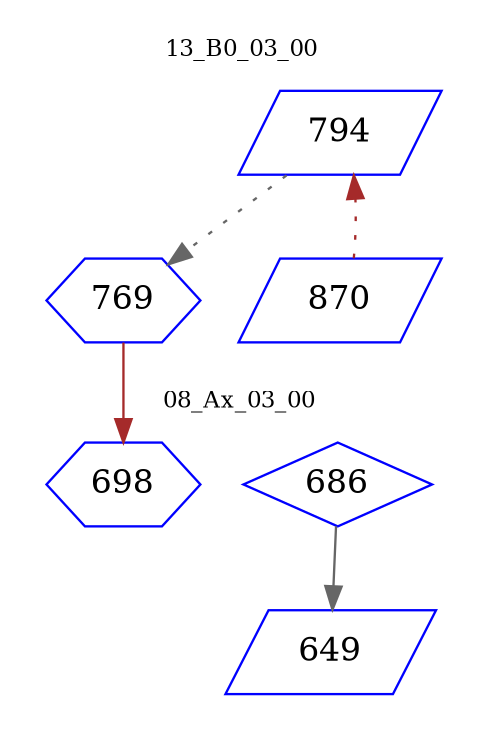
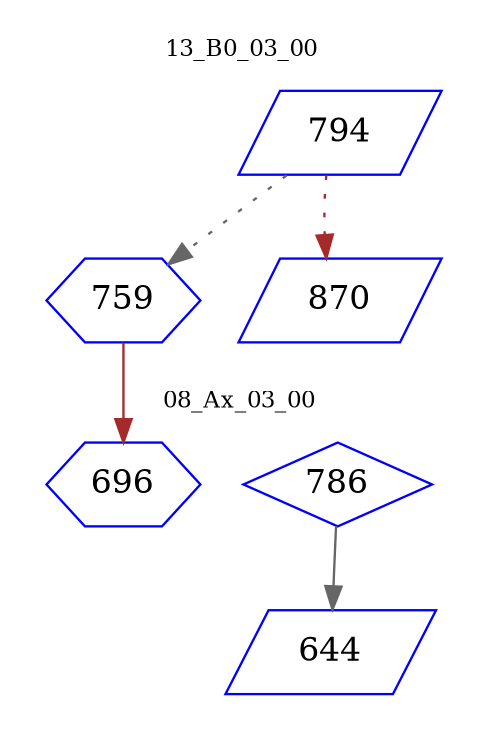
(356, 229) -> (324, 205)
(123, 300) -> (123, 300)
(123, 484) -> (123, 484)
(338, 484) -> (338, 484)
(331, 652) -> (331, 652)
